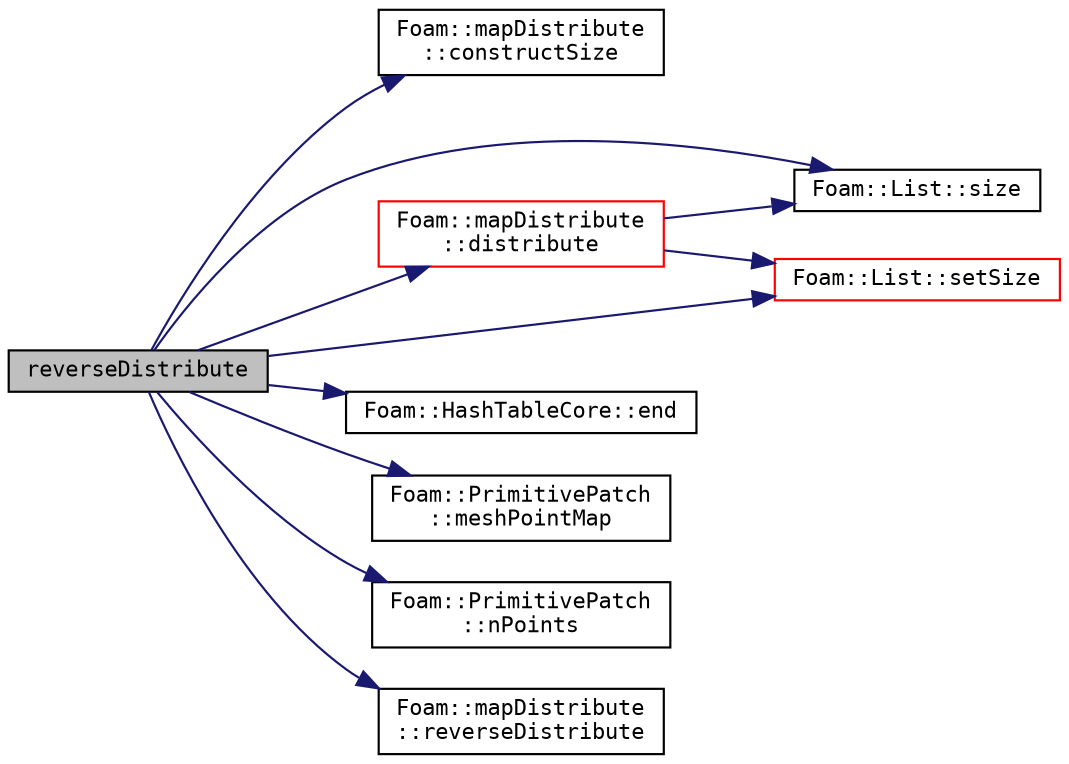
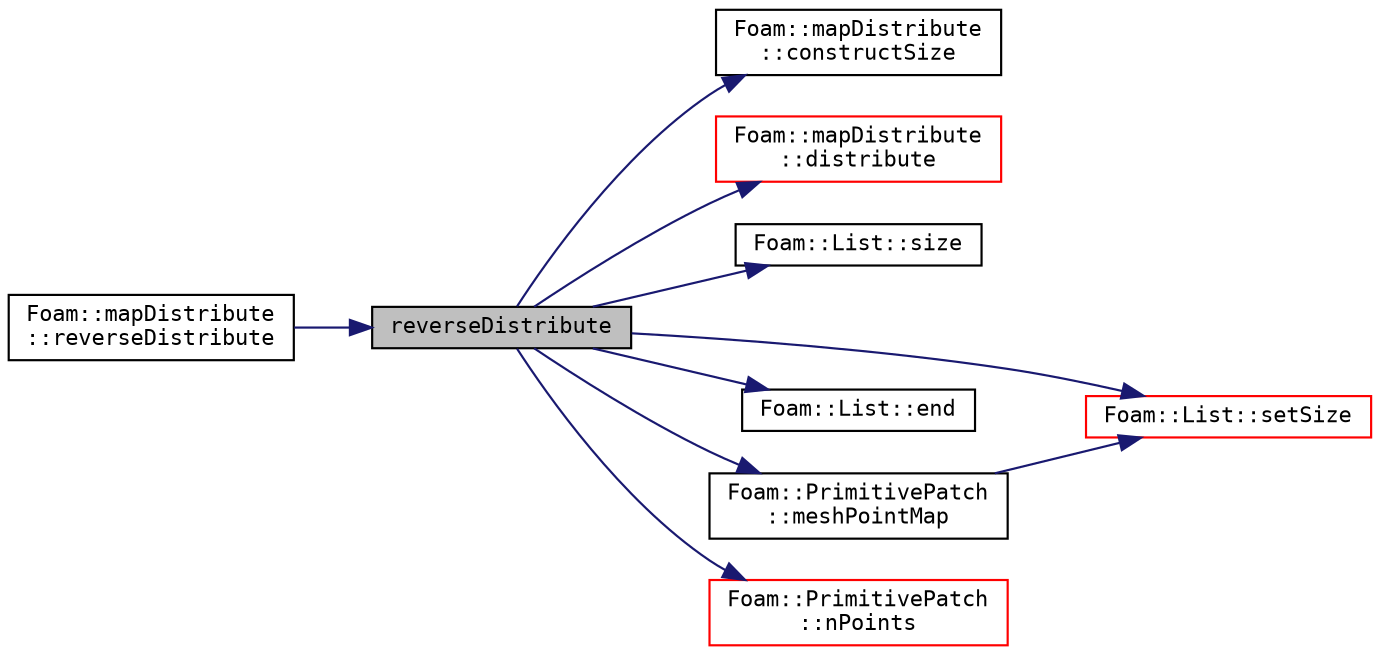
(718, 212) -> none
(708, 256) -> (1057, 458)
(521, 412) -> (859, 410)
(235, 549) -> (322, 328)
(521, 615) -> (859, 613)
